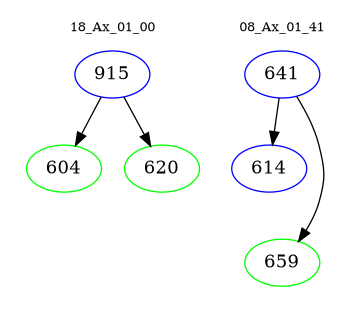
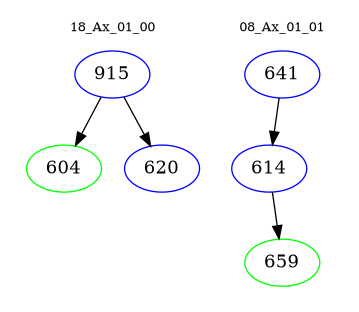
(282, 28) -> (282, 28)
(323, 163) -> (275, 209)
(162, 169) -> (162, 169)
